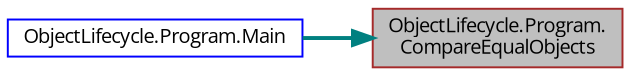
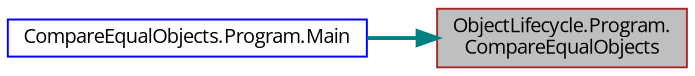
(155, 38) -> (187, 38)
